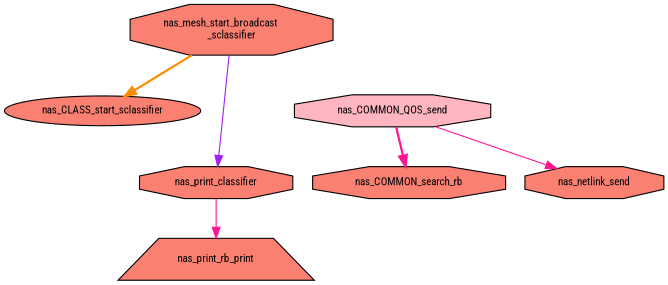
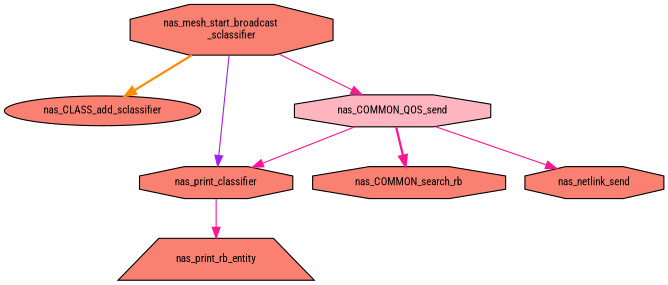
none -> (315, 72)
(103, 111) -> (103, 111)
none -> (309, 145)
(216, 259) -> (216, 259)
